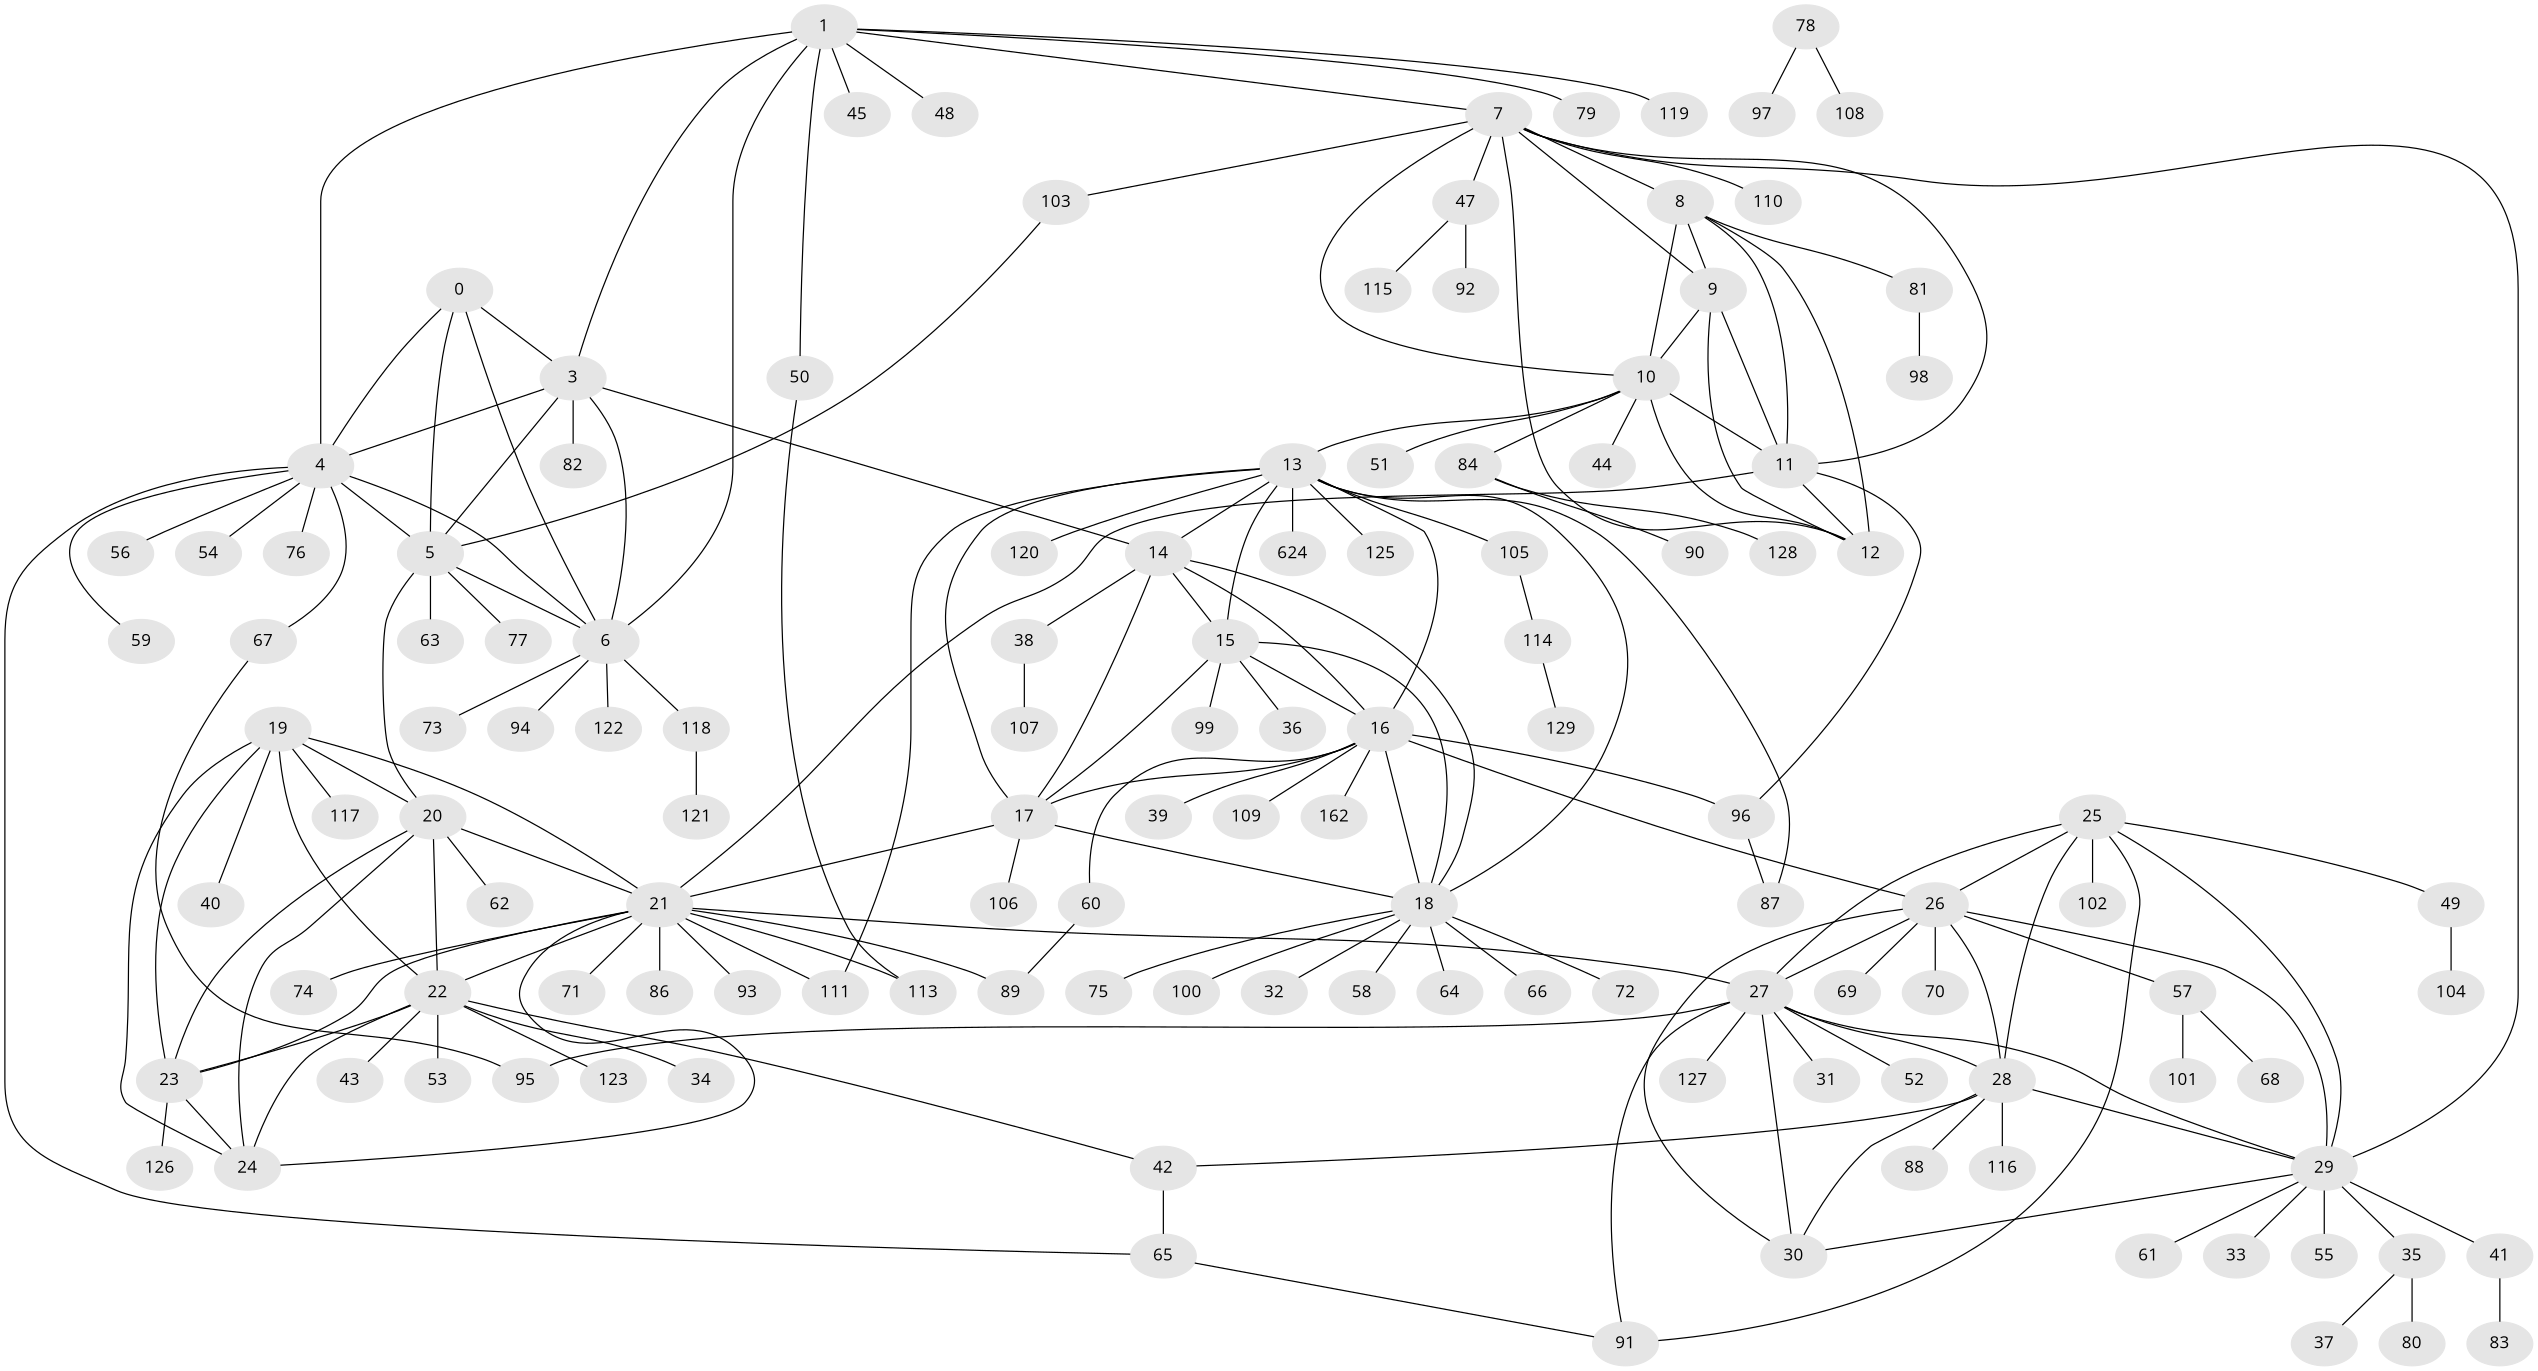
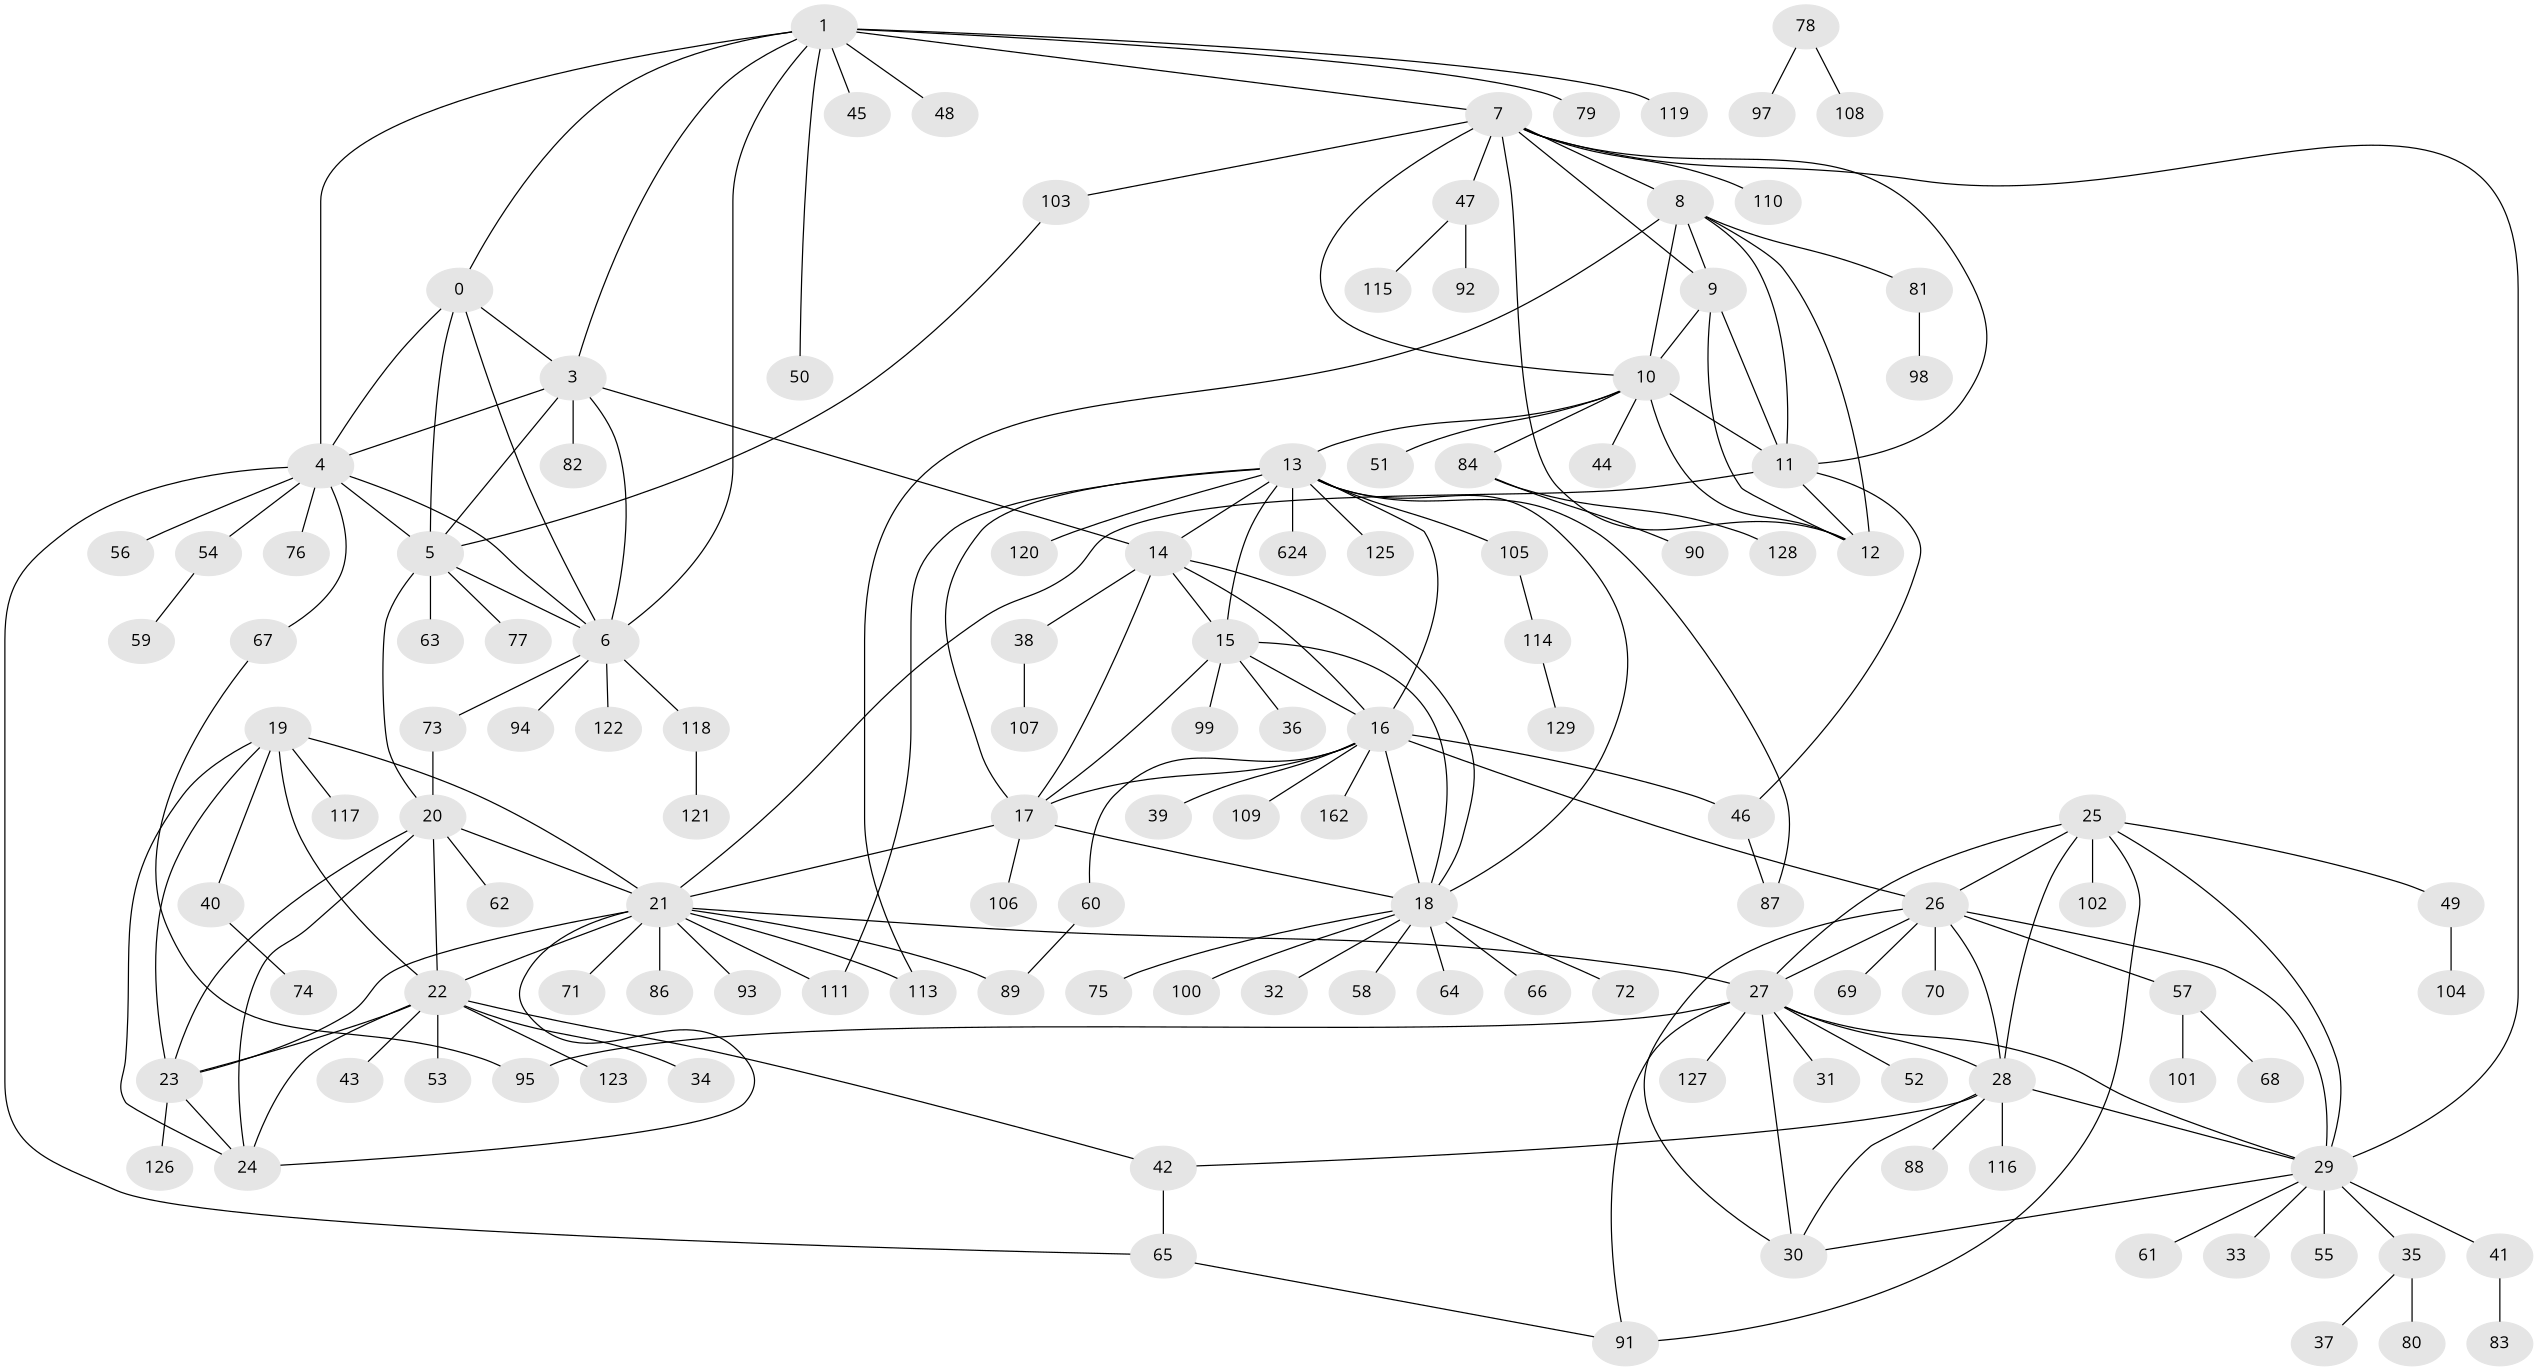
none -> (598, 105)
(181, 489) -> (175, 598)
(787, 704) -> (1045, 418)
(355, 773) -> (433, 769)
(1741, 817) -> (1741, 817)
(478, 942) -> (257, 949)
